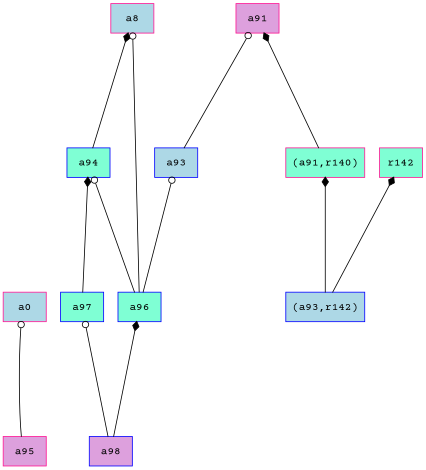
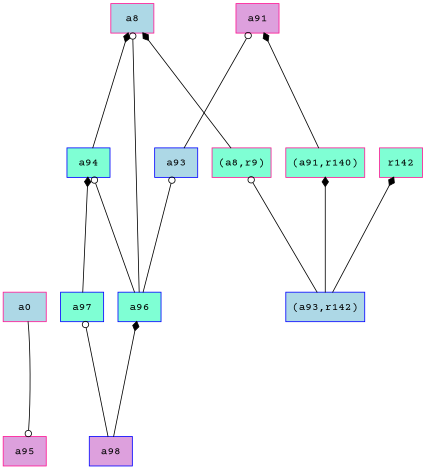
none -> (242, 163)
(19, 382) -> (30, 376)
